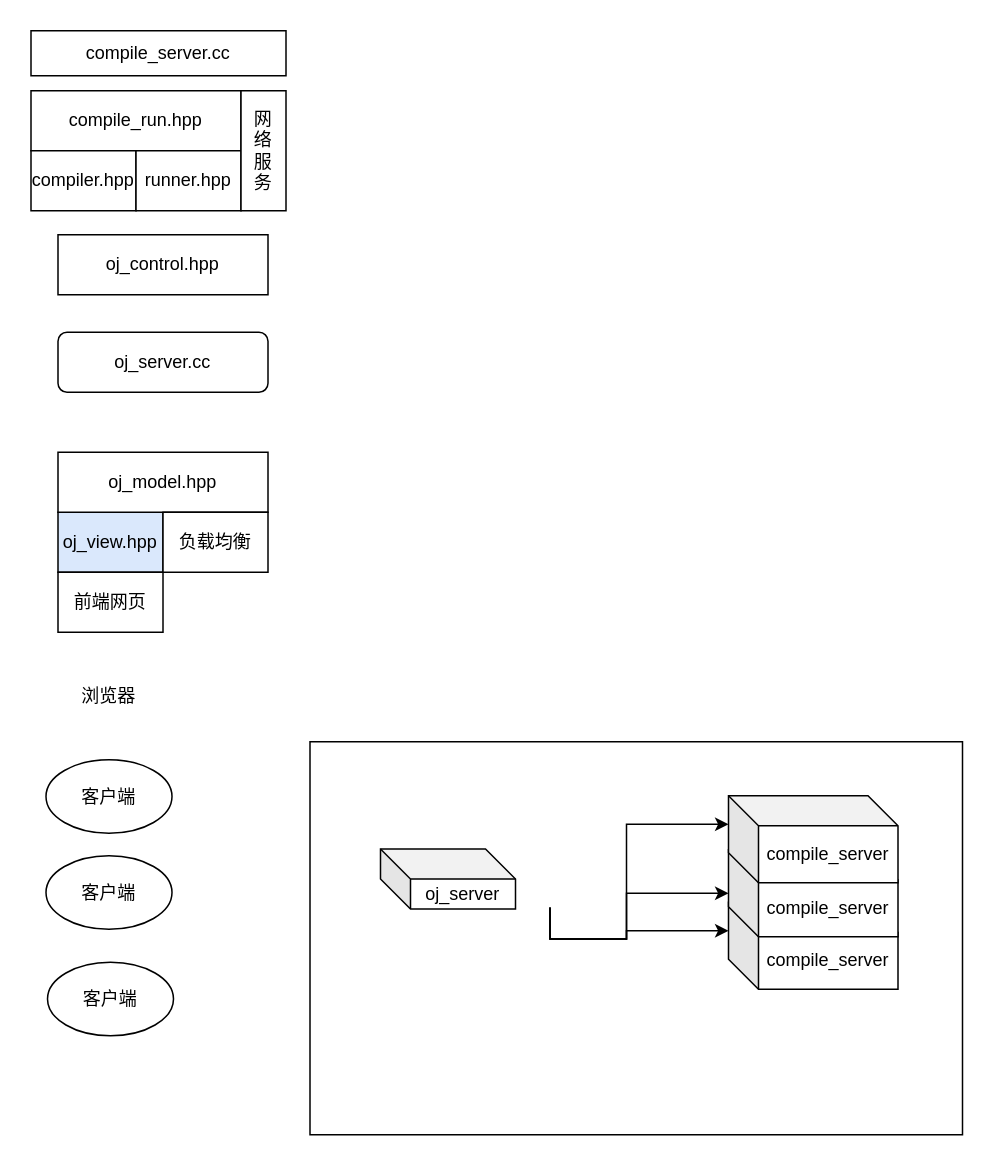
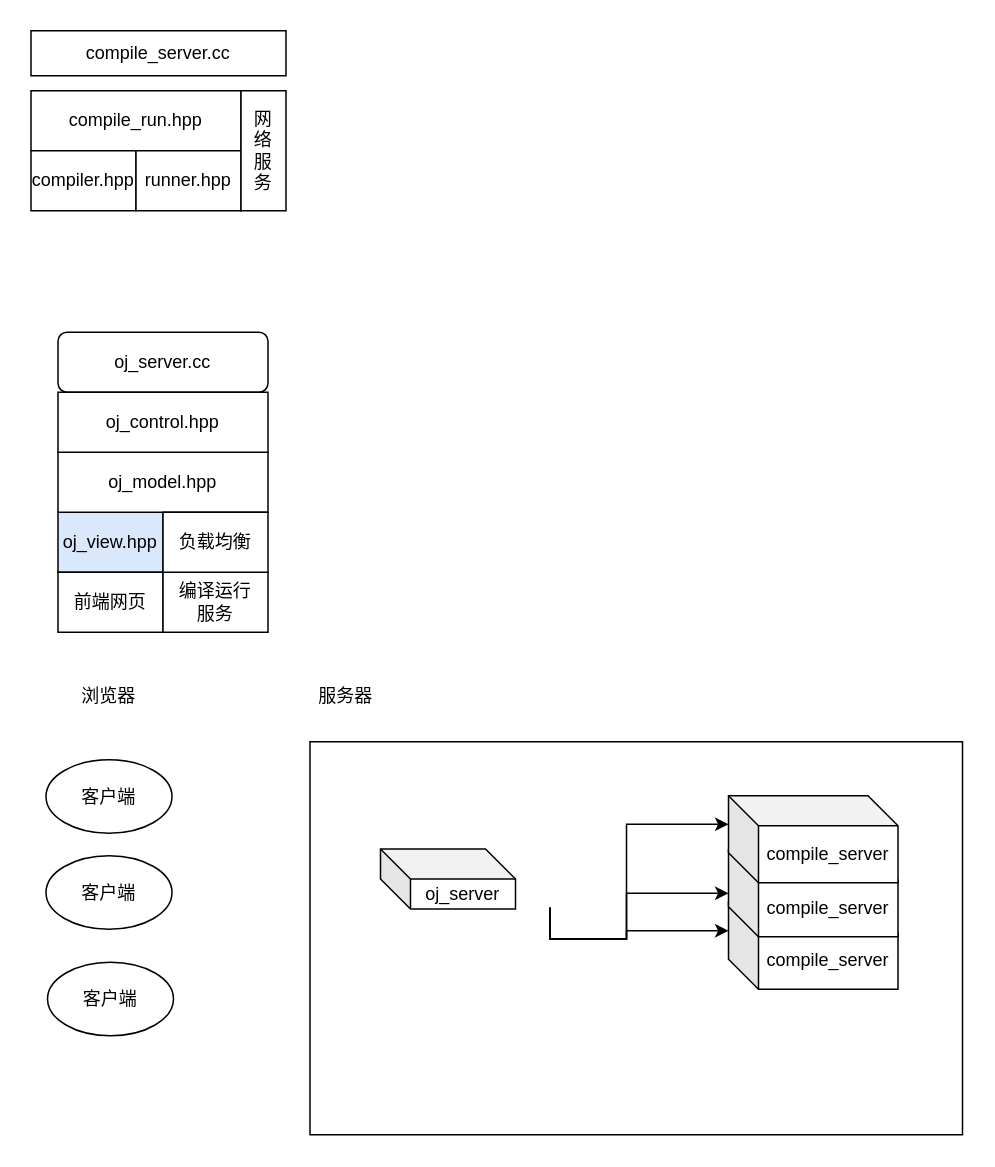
(163, 265) -> (163, 422)
none -> (215, 602)
none -> (346, 697)
